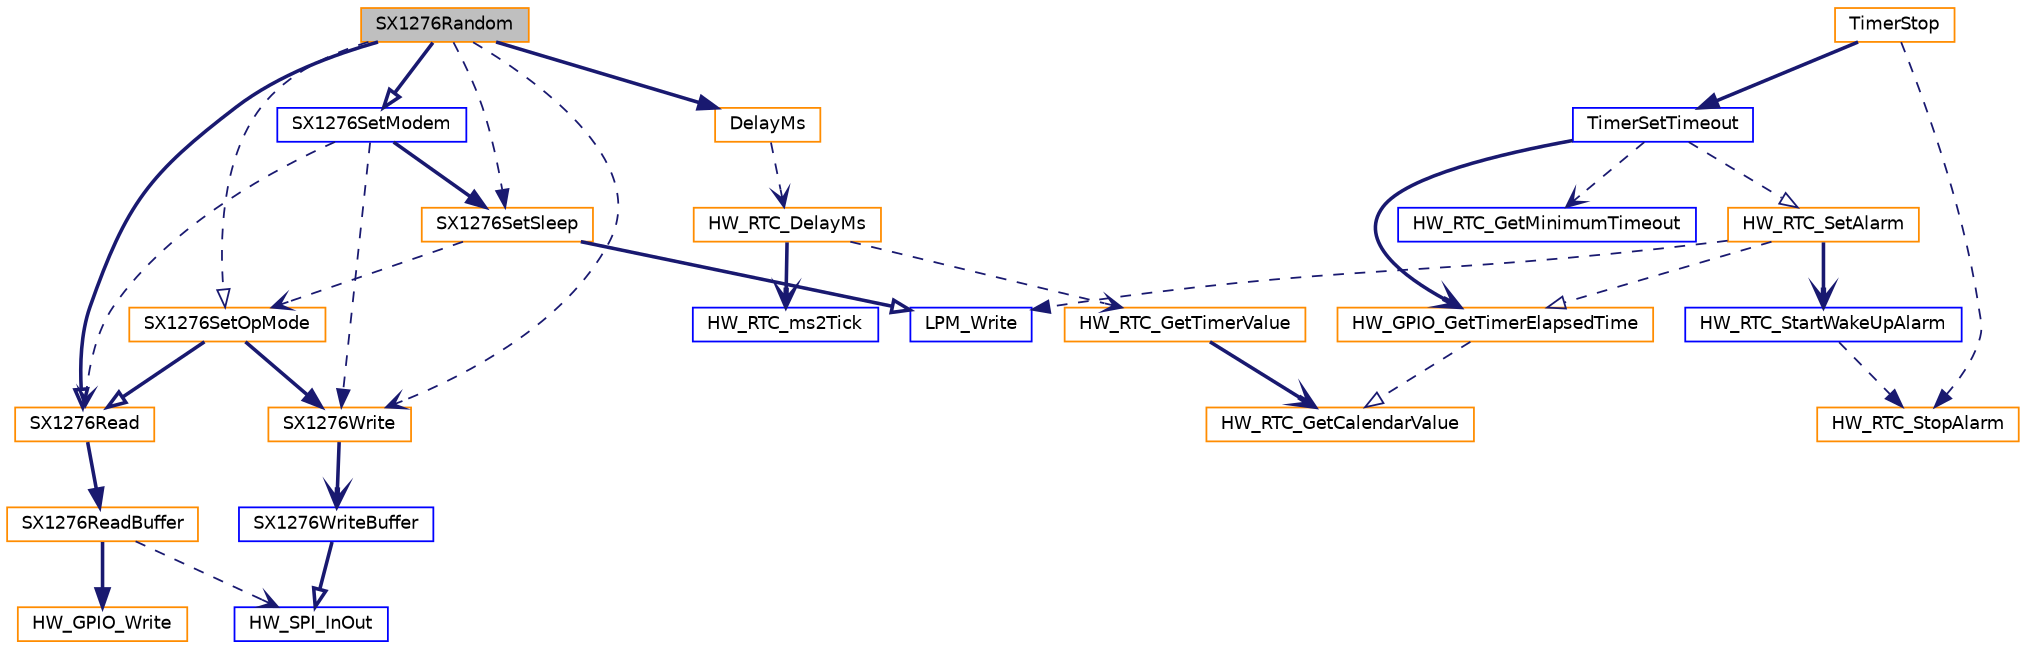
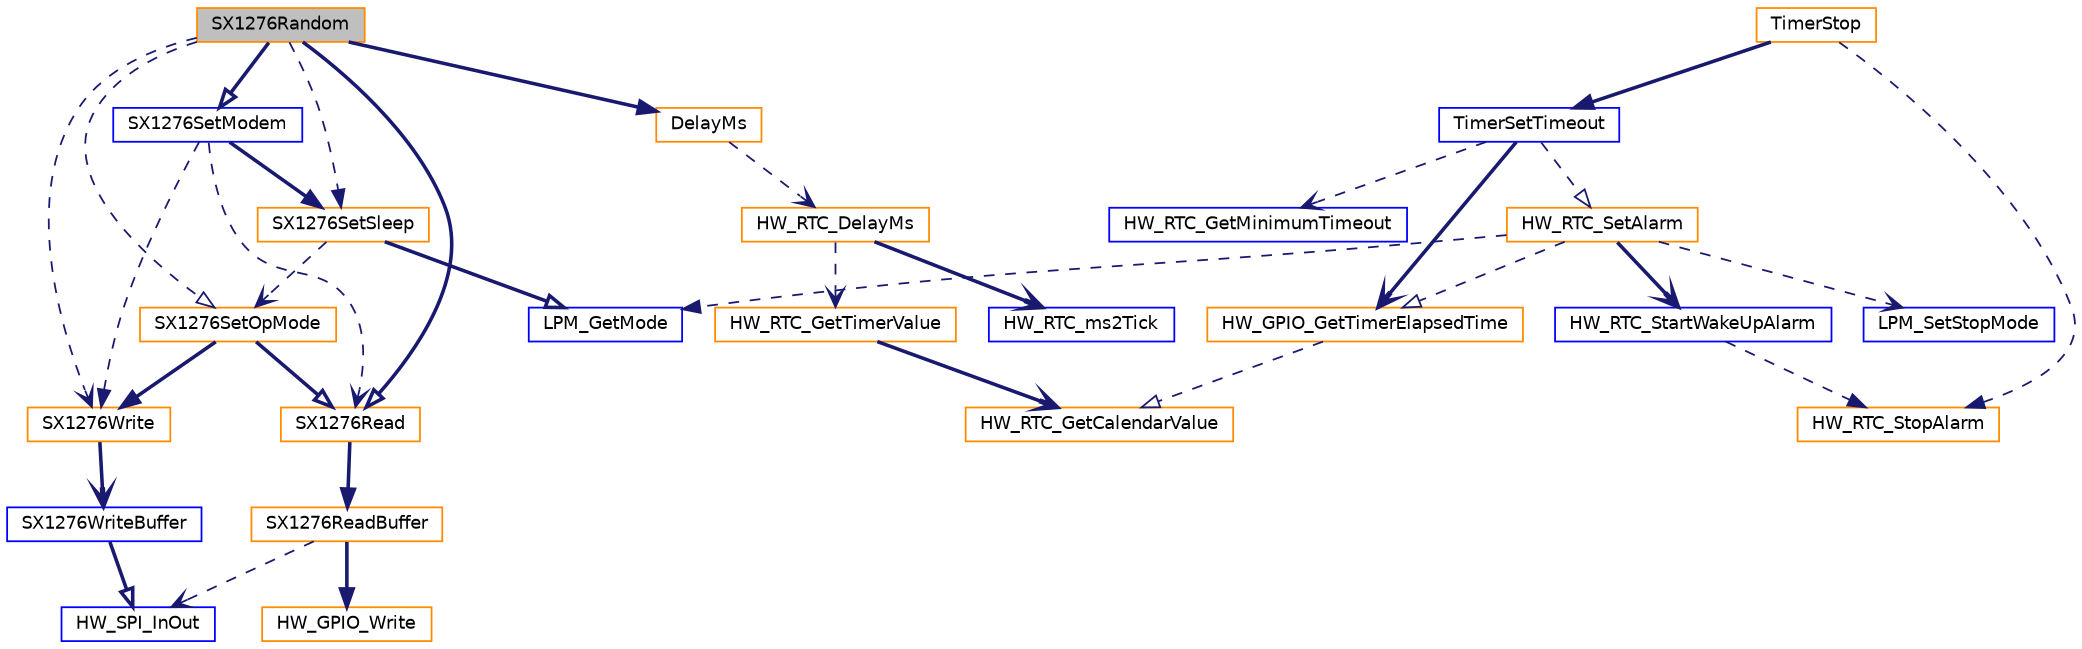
(971, 325) -> (605, 325)
none -> (1959, 325)
